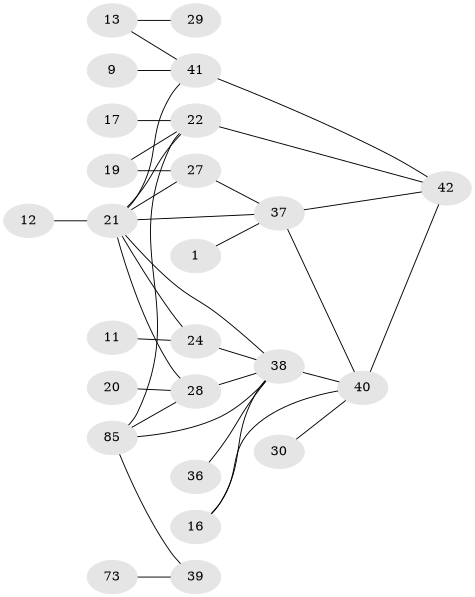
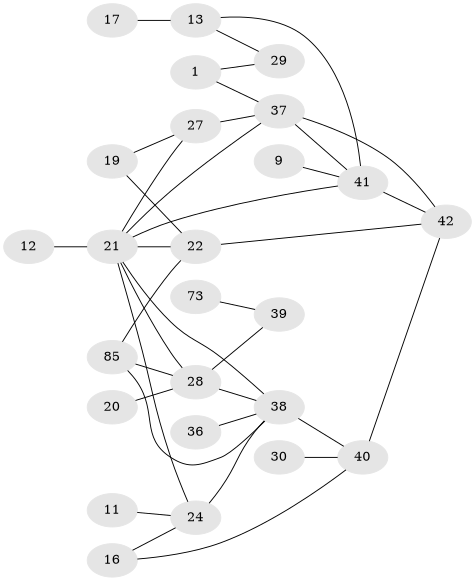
none -> (238, 67)
(153, 121) -> (154, 20)
(321, 301) -> (321, 147)
(241, 433) -> (154, 539)
(146, 511) -> (237, 348)
